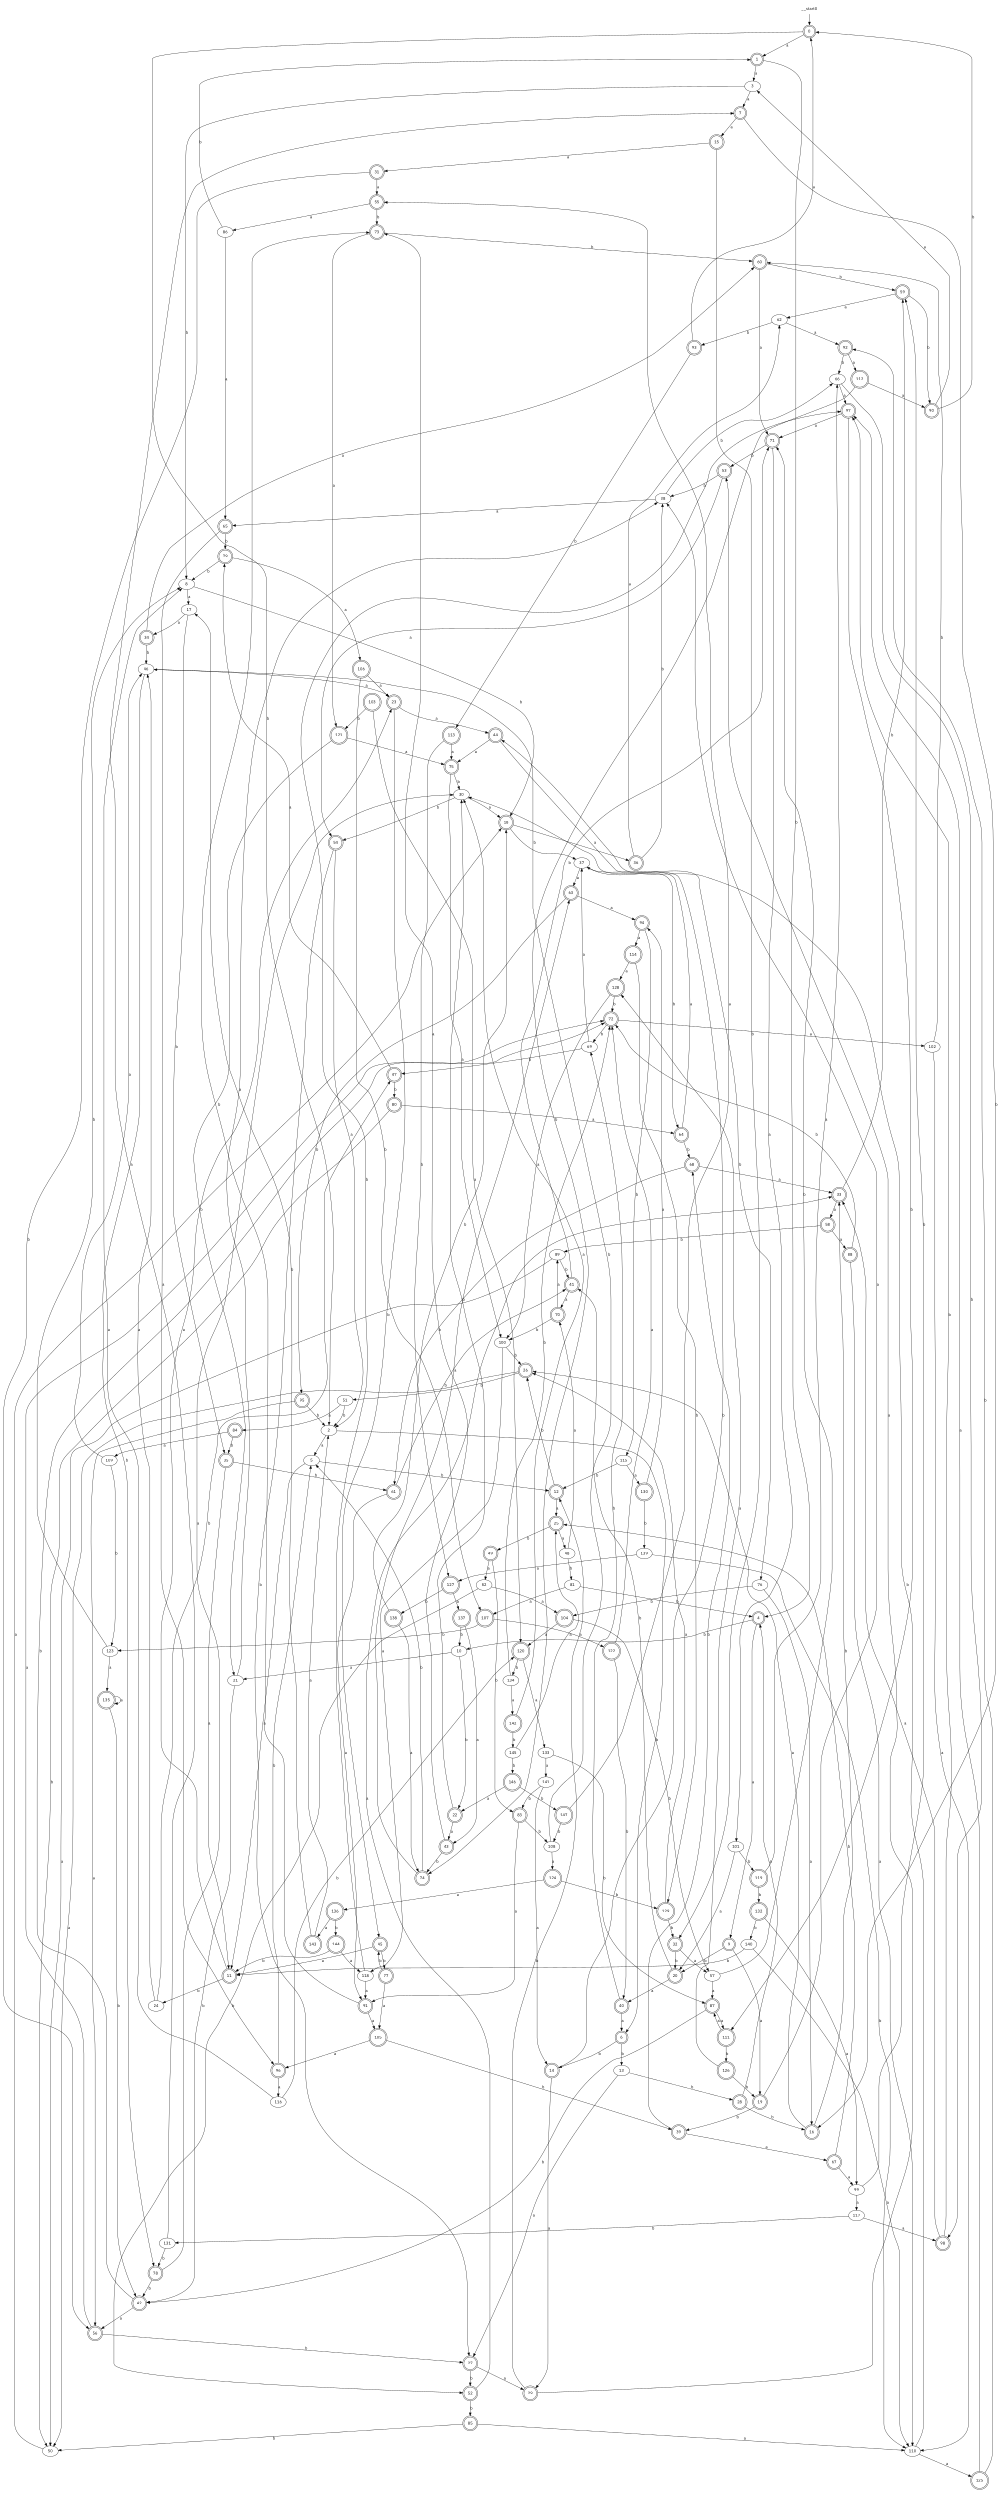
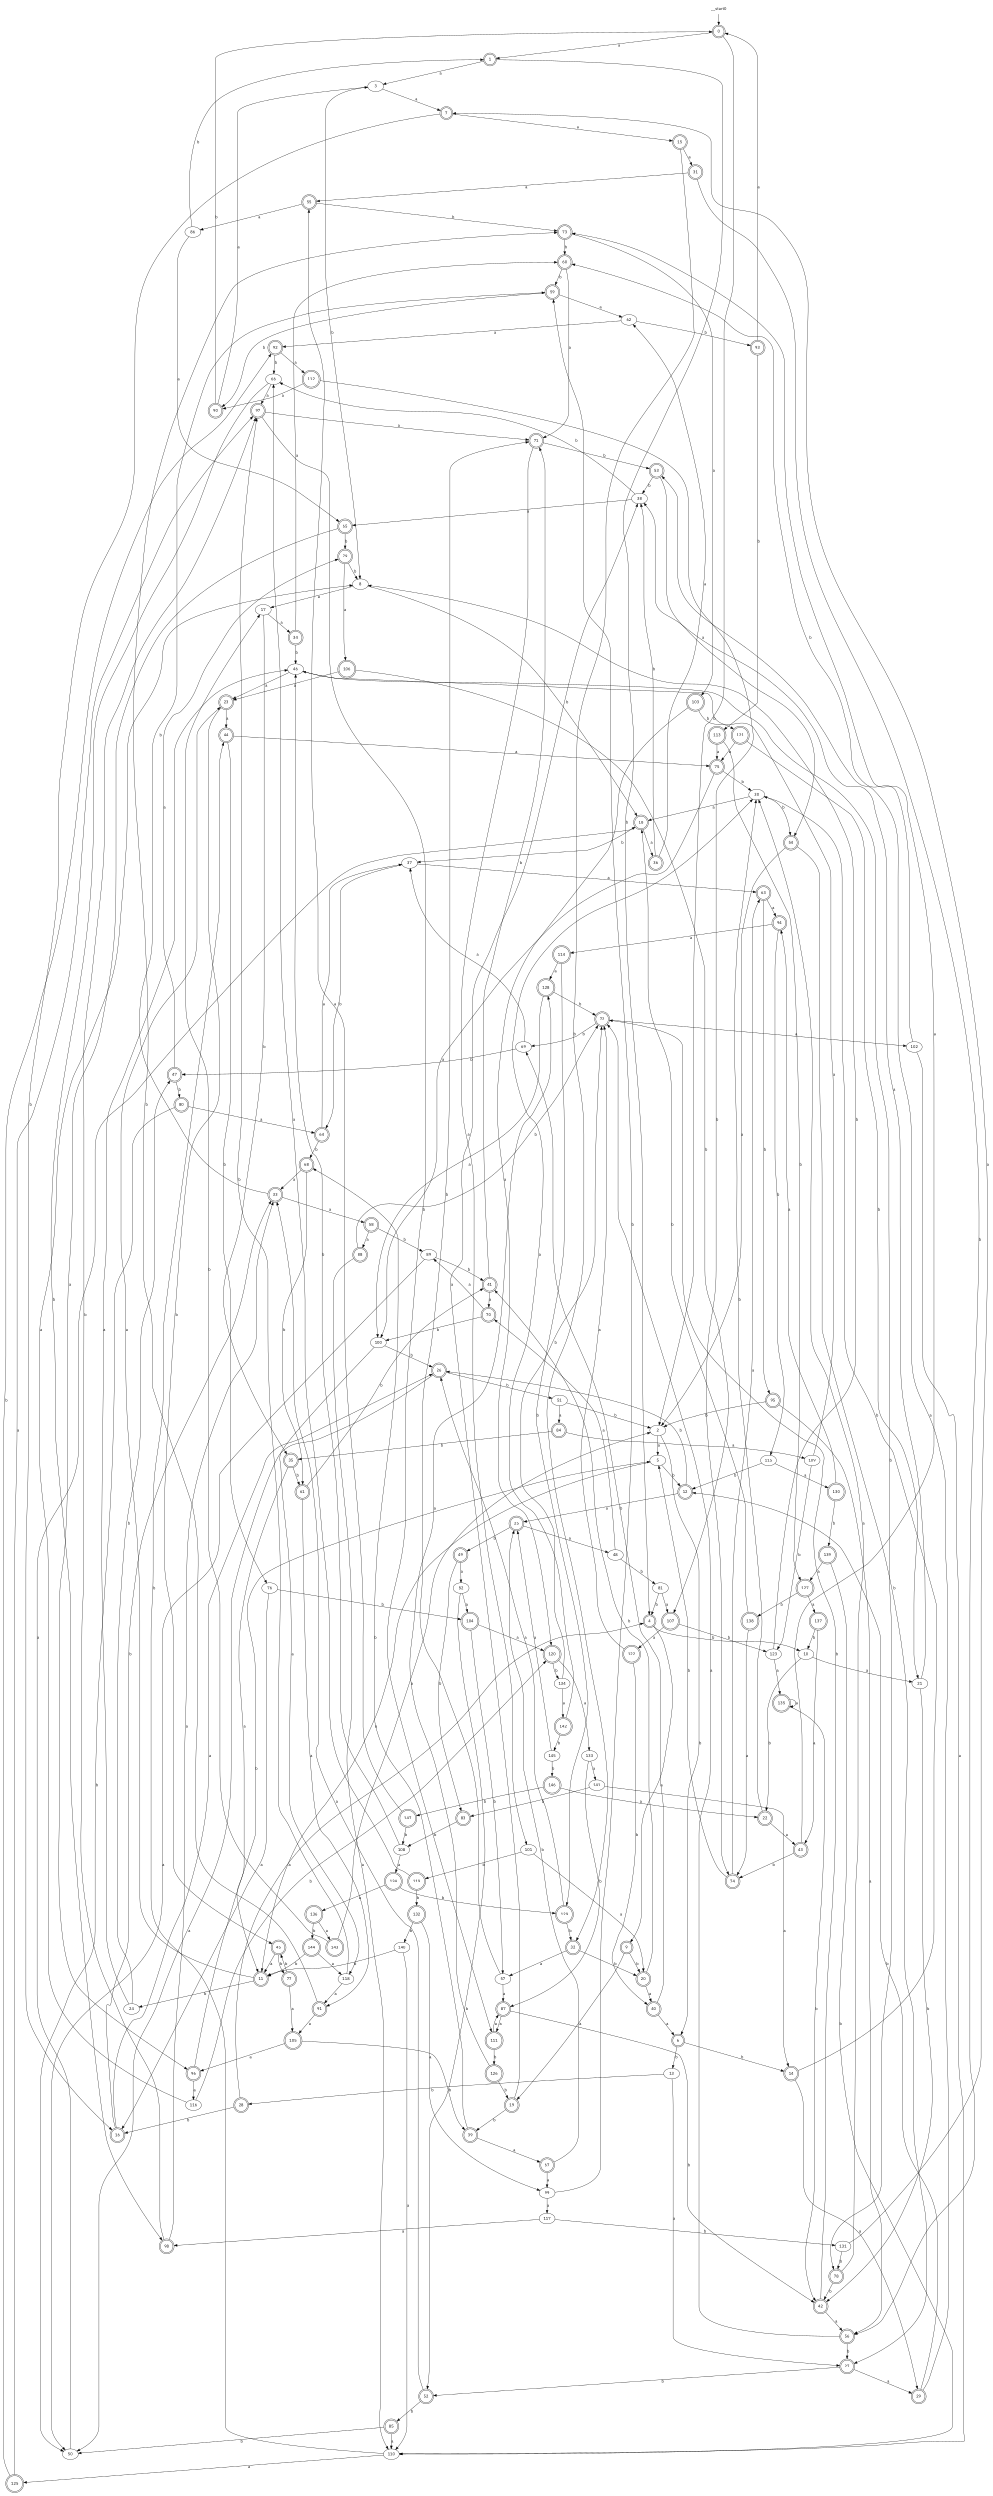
(333, 468) -> (713, 425)
(644, 1553) -> (827, 1555)
(515, 1973) -> none
